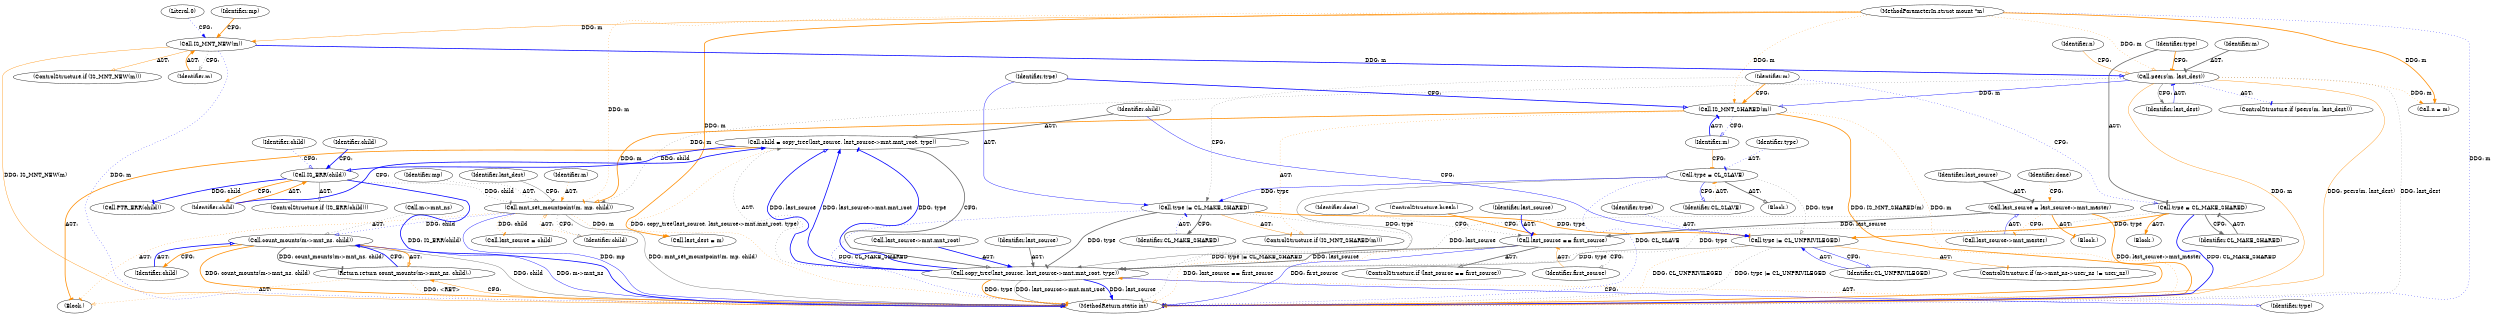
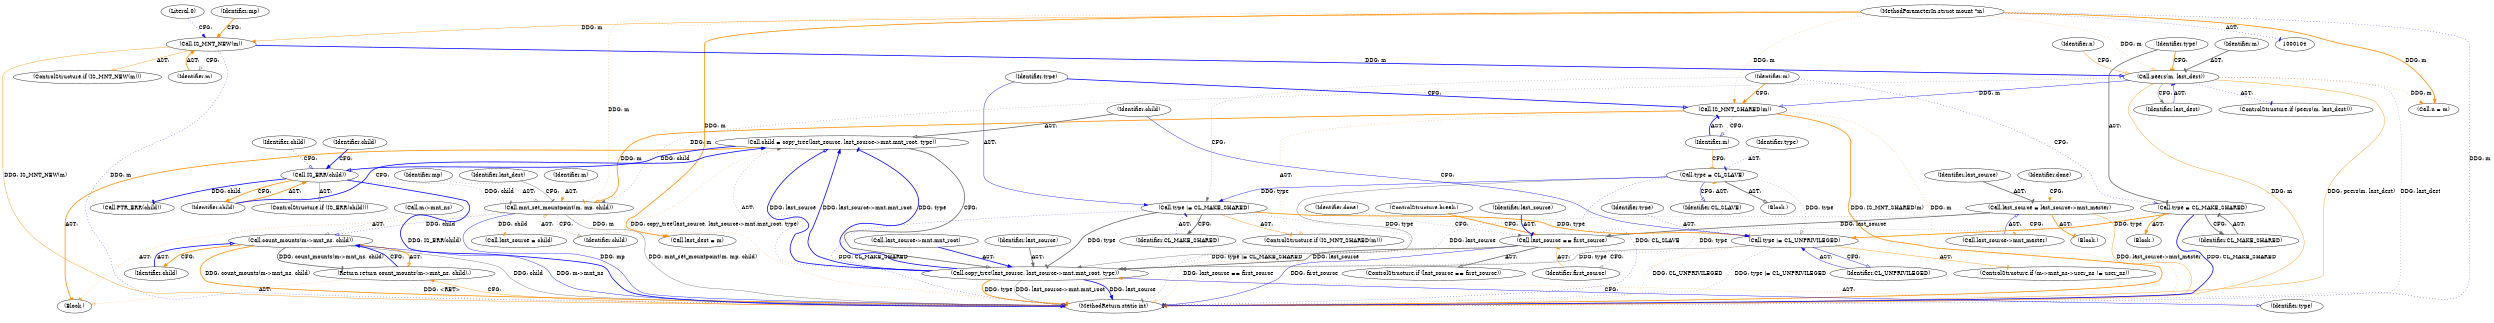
none -> (2295, 44)
(1756, 302) -> (1756, 302)
